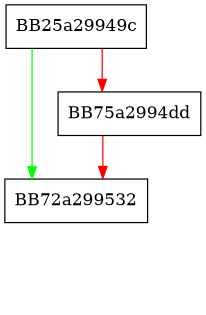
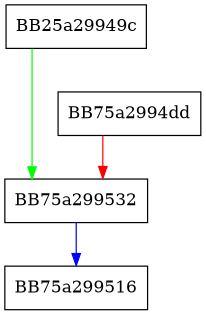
(102, 64) -> none
(76, 201) -> (76, 201)
none -> (76, 288)
